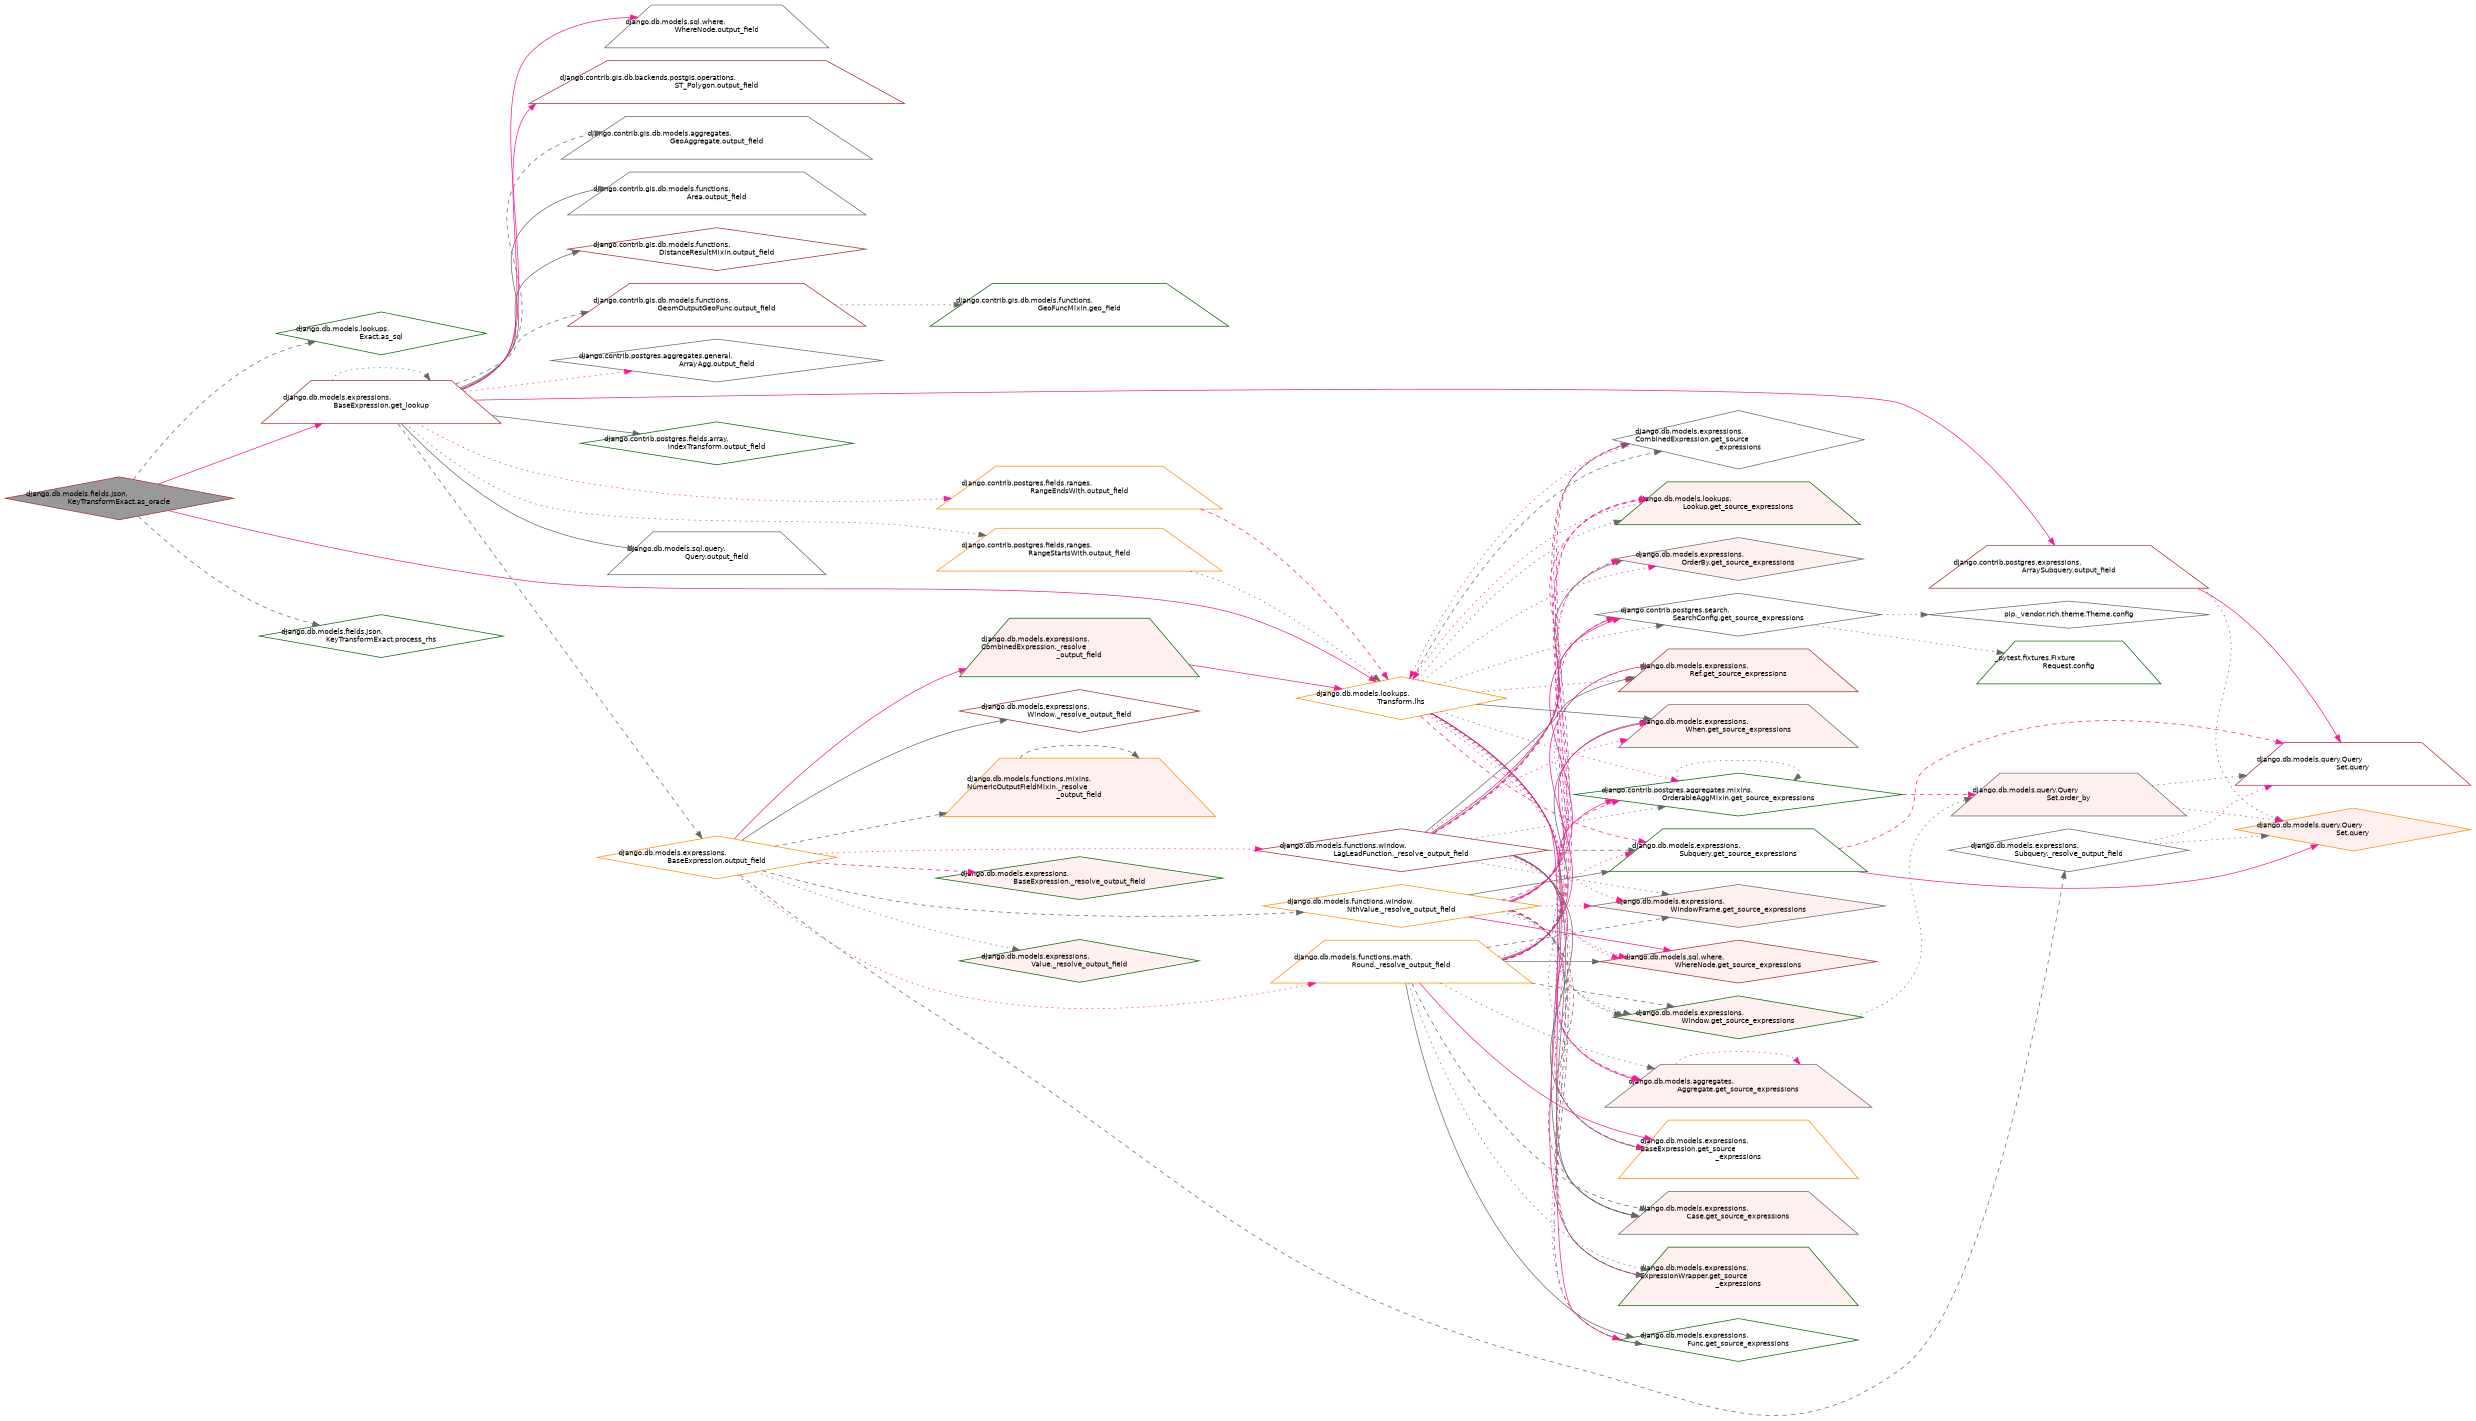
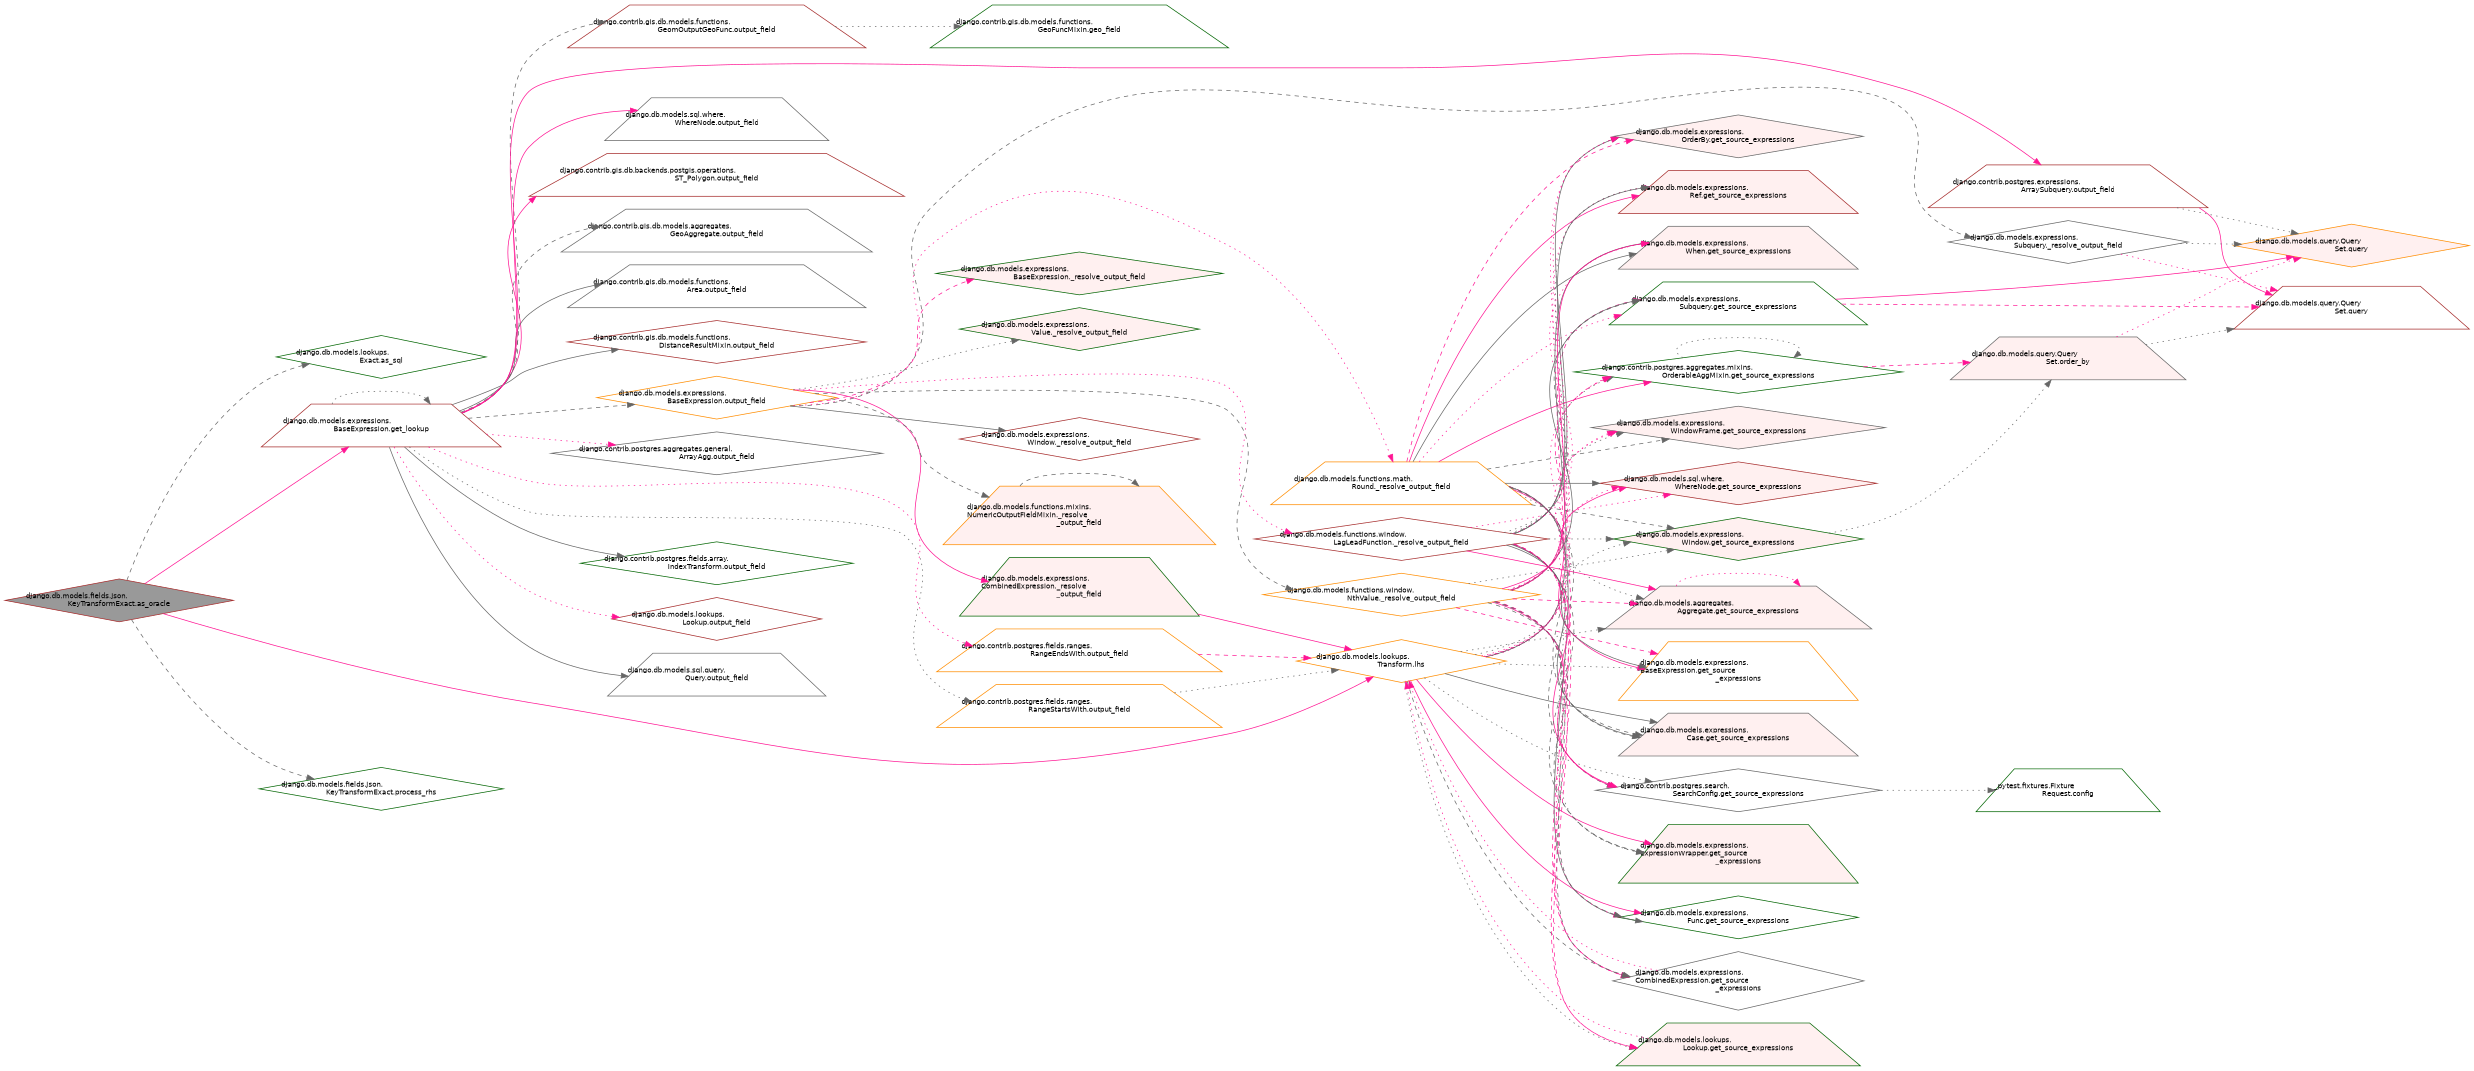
(2069, 615) -> none
none -> (717, 619)
(1560, 722) -> none
